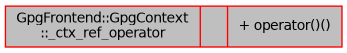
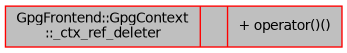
(103, 33) -> (103, 33)
